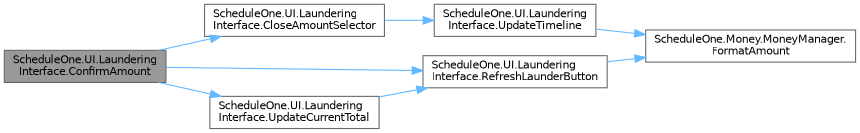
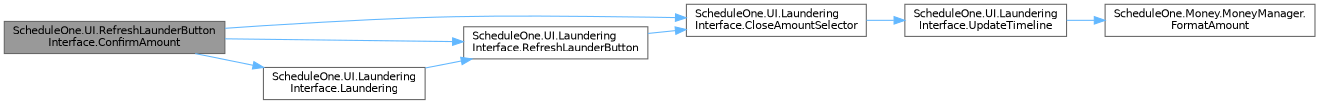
(621, 60) -> (662, 32)
(85, 66) -> (115, 37)
(294, 112) -> (344, 84)
